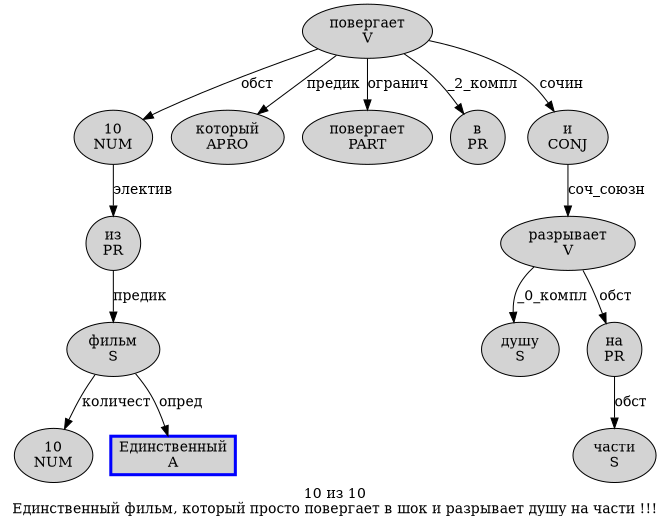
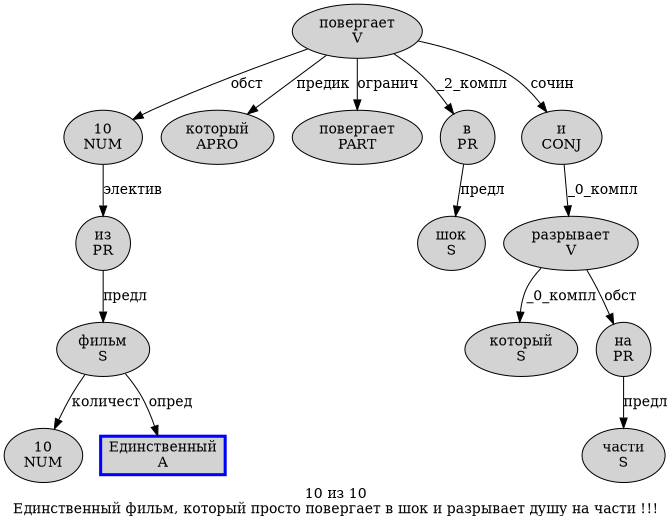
(606, 190) -> (603, 190)
none -> (451, 243)
(140, 296) -> (125, 296)
(520, 349) -> (521, 349)
(631, 402) -> (646, 402)
